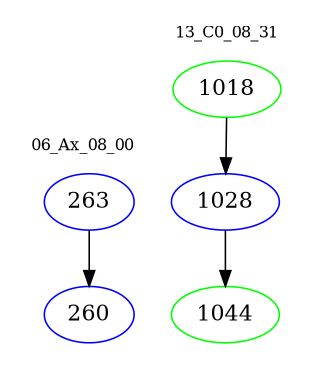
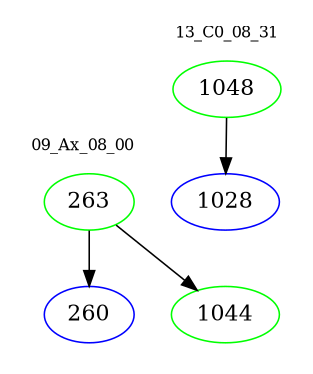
(227, 89) -> (227, 89)
(83, 146) -> (83, 146)
(89, 202) -> (89, 202)
(225, 251) -> (137, 242)
